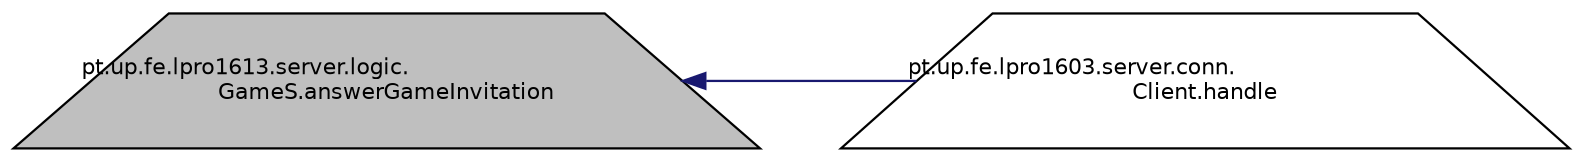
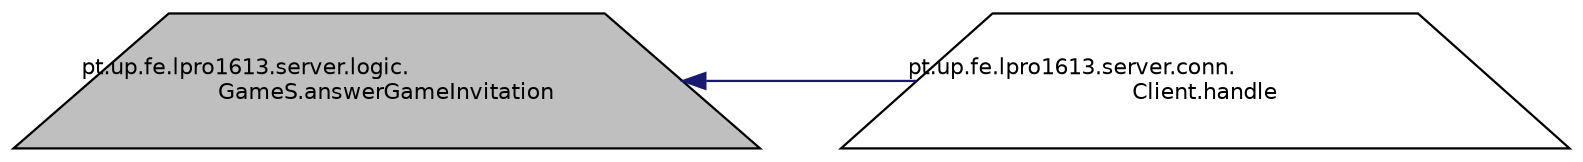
(1205, 81) -> (1205, 81)
